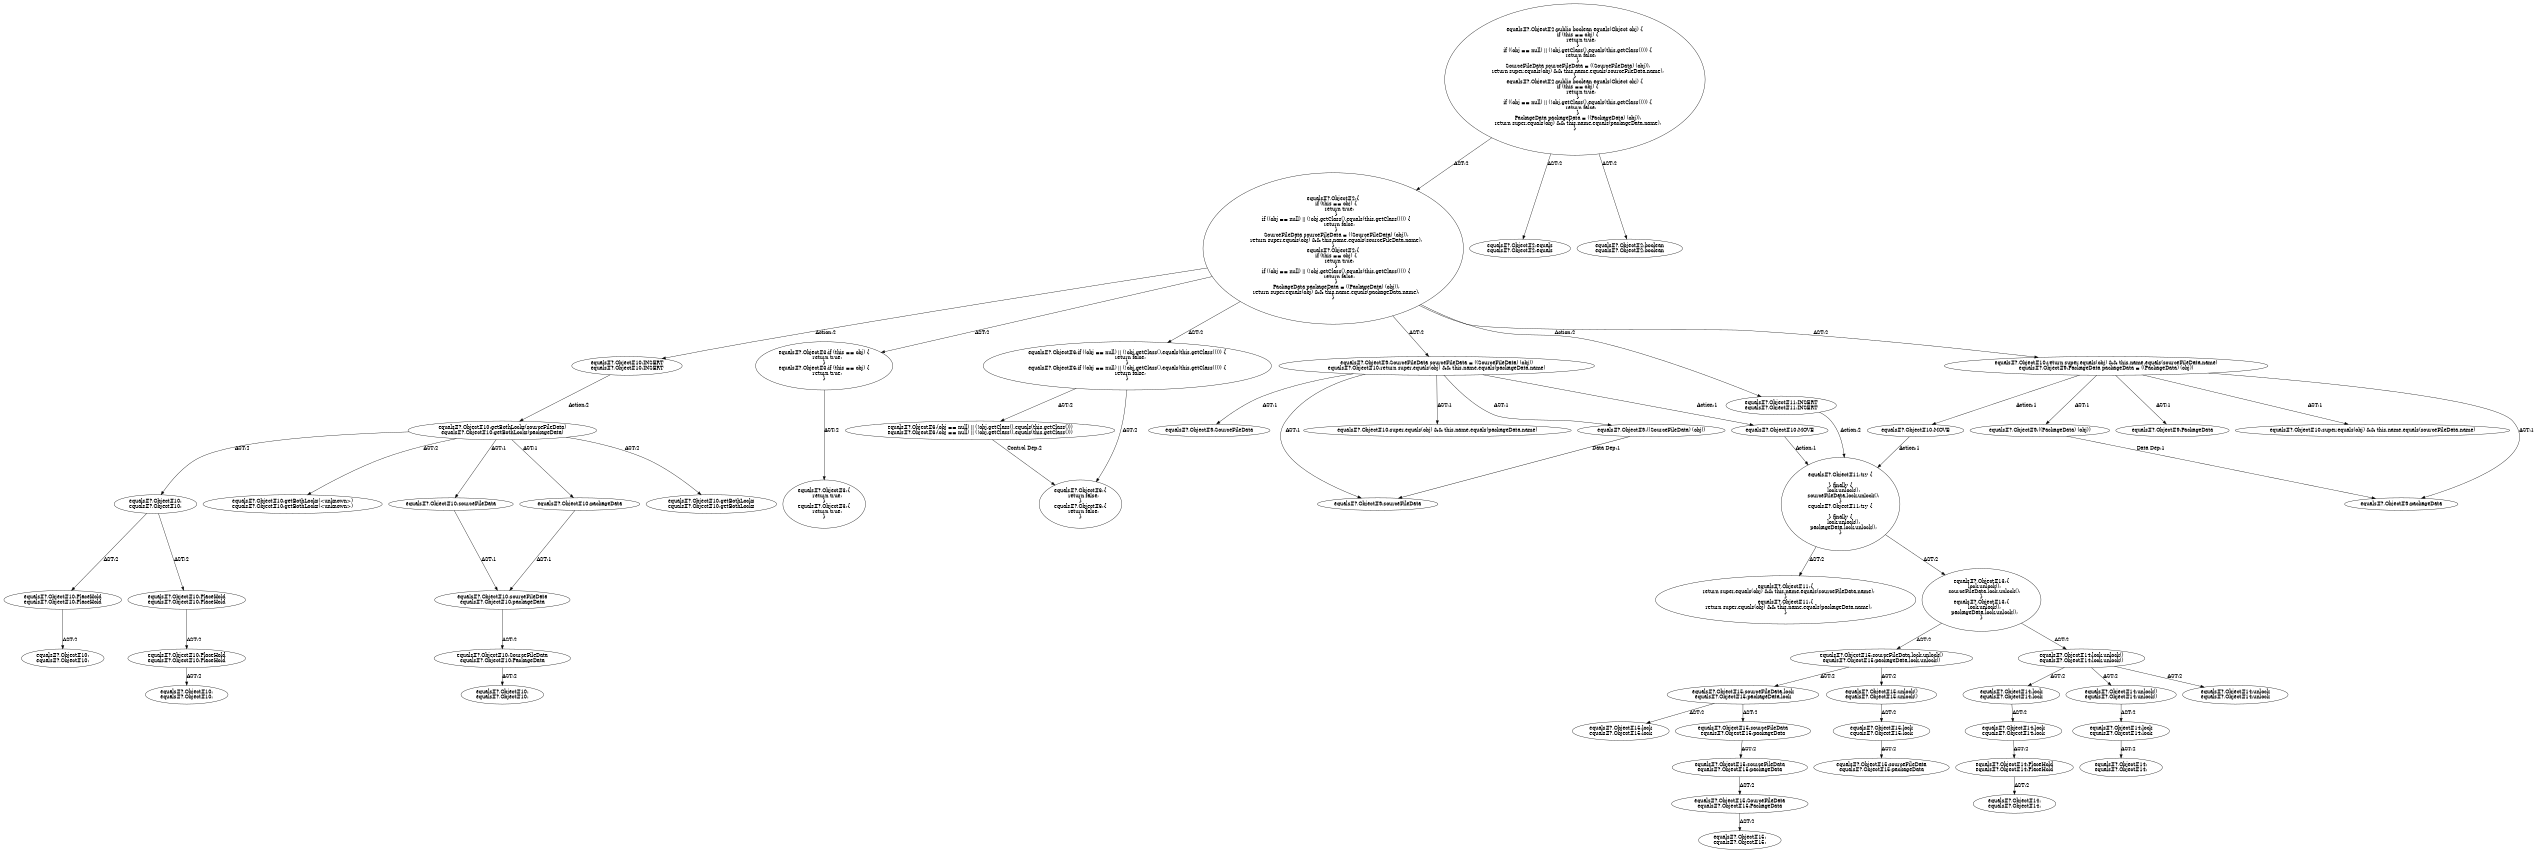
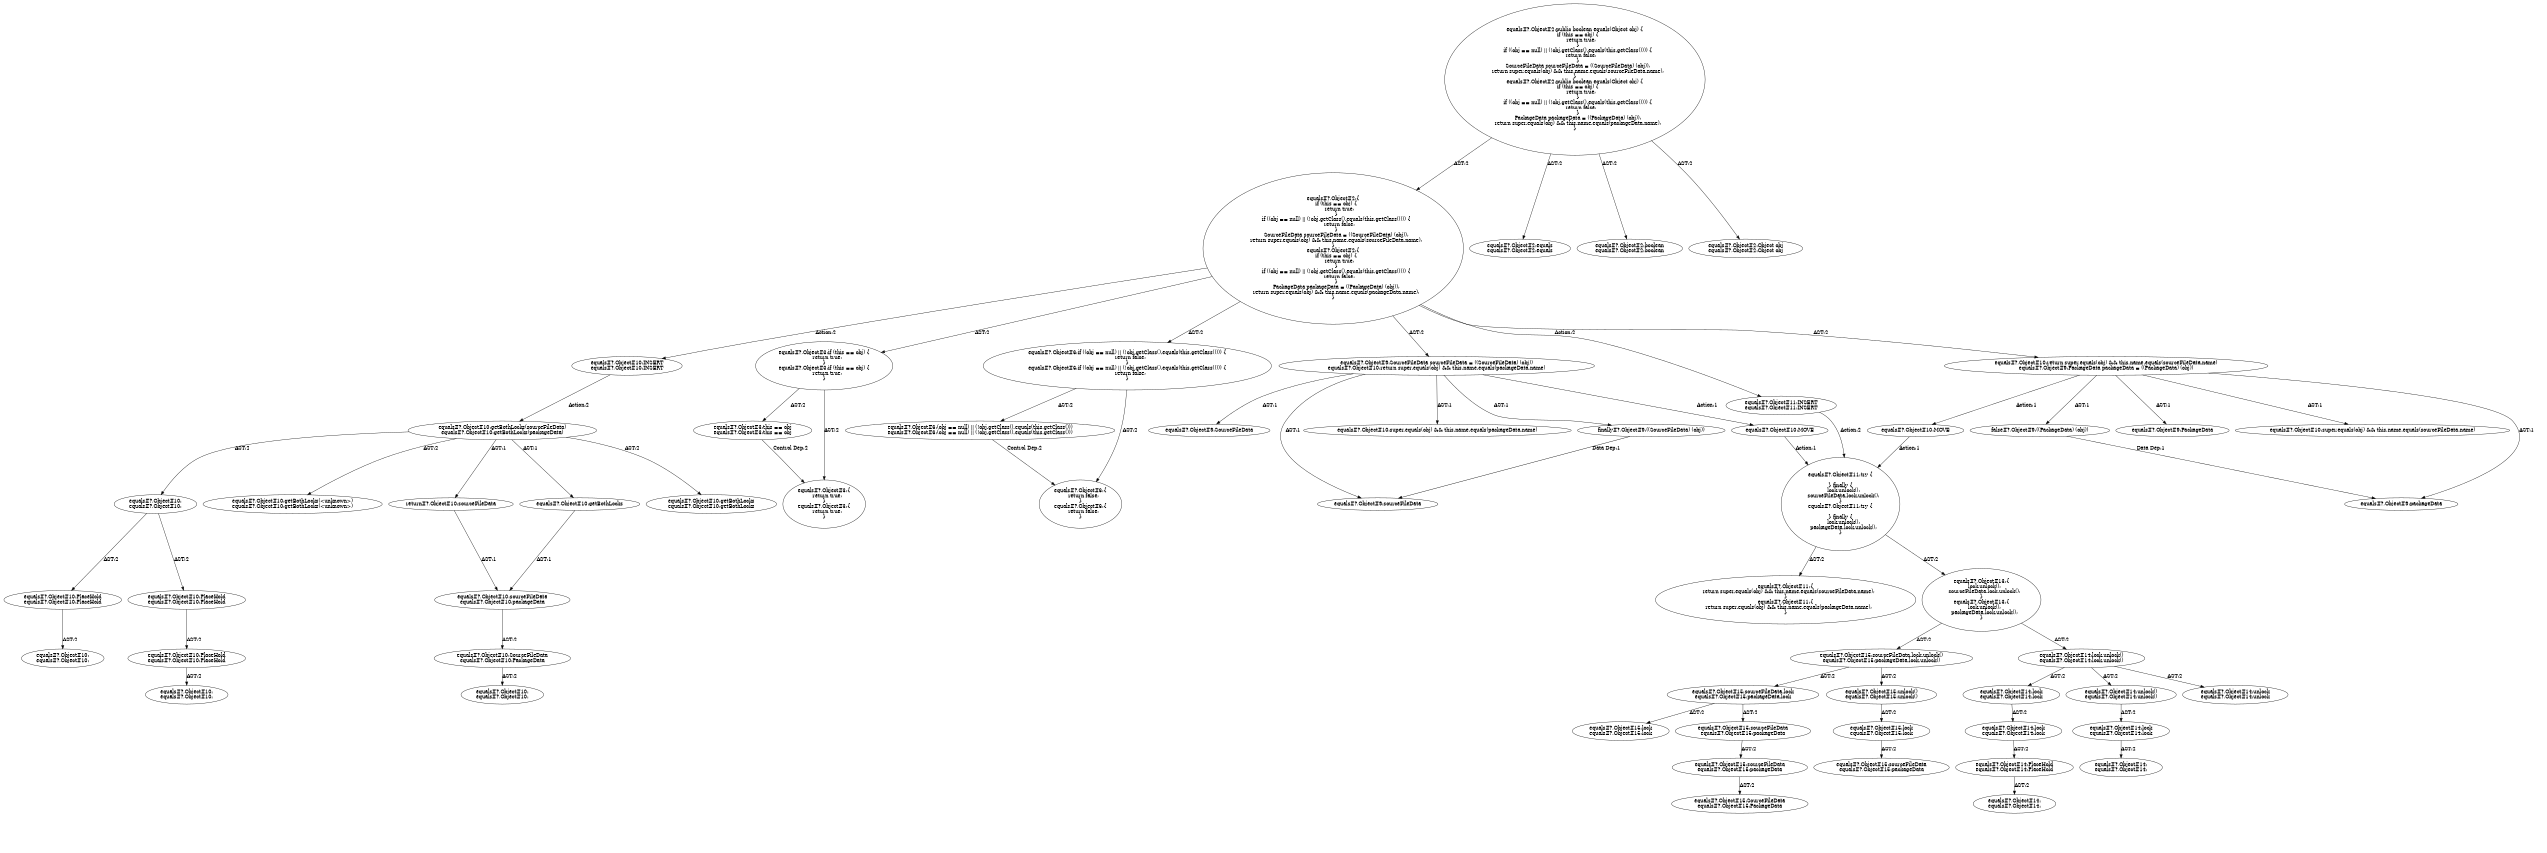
none -> (1746, 248)
none -> (753, 430)
(1651, 430) -> (1651, 430)
(2040, 430) -> (2040, 430)
(451, 504) -> (451, 504)
(580, 504) -> (580, 504)
(1740, 840) -> none
